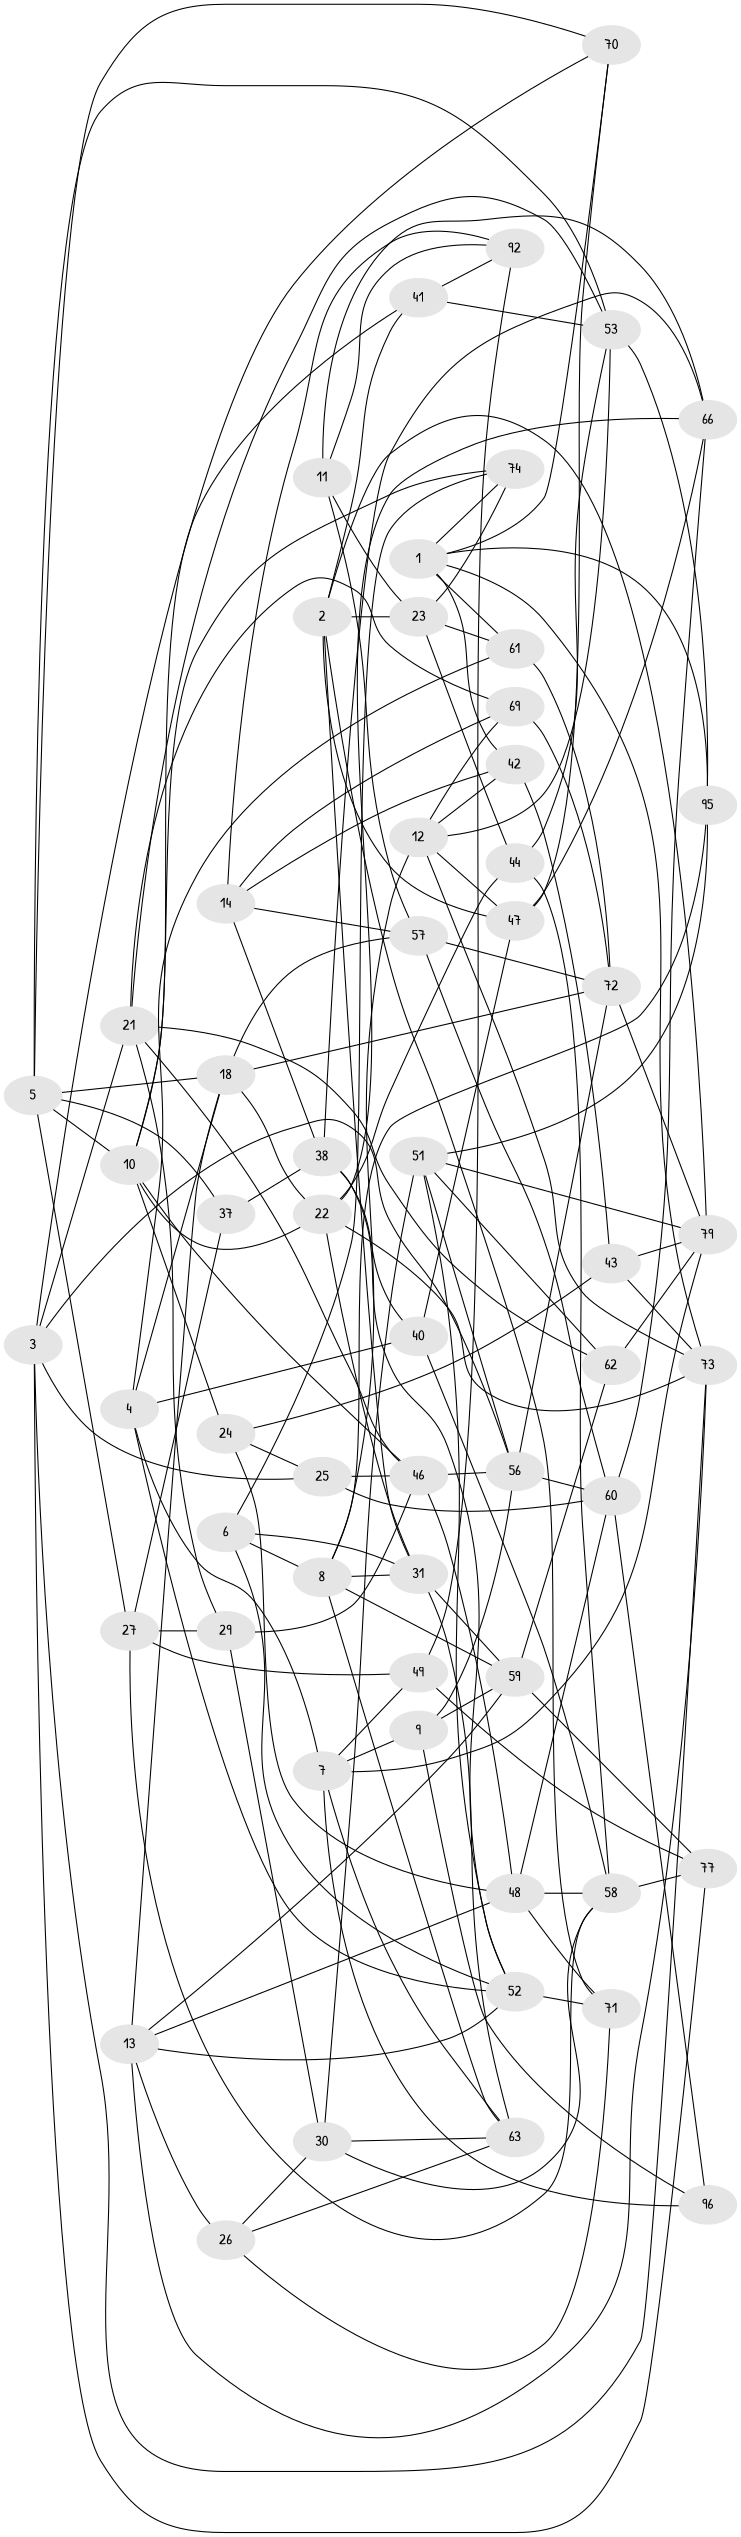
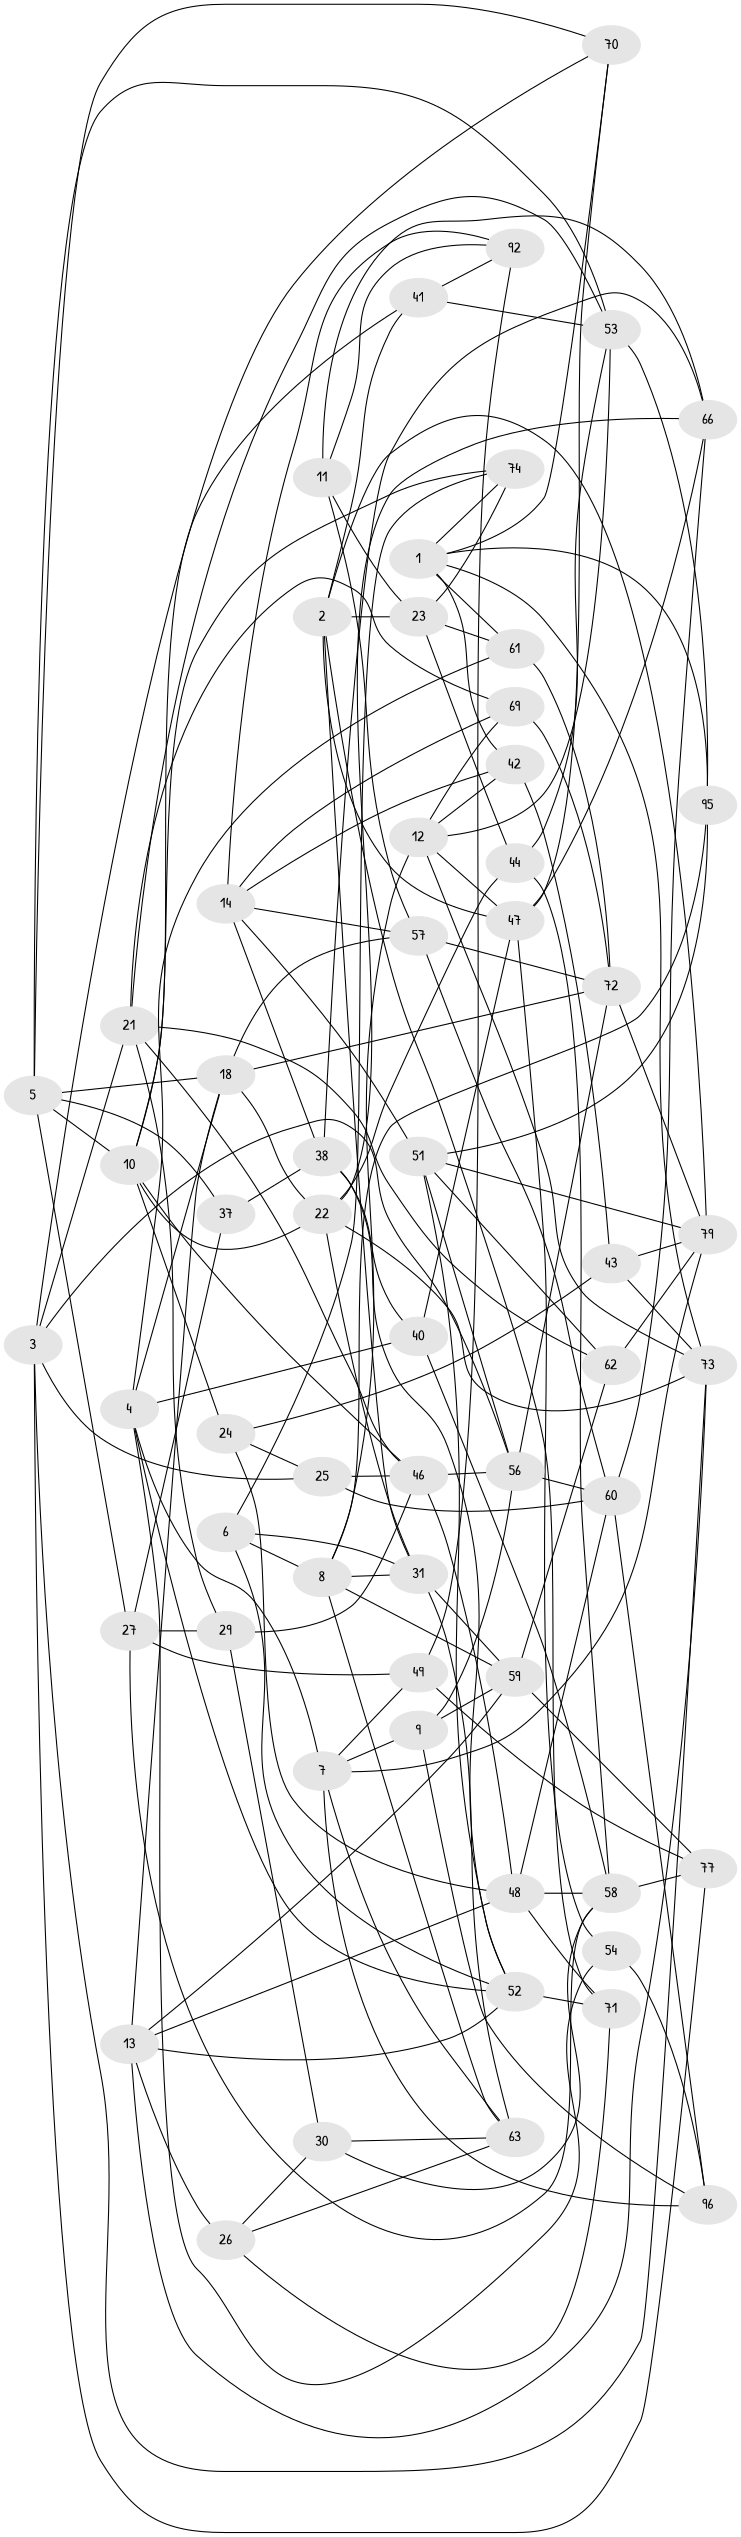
(361, 1648) -> (322, 1014)
none -> (611, 1951)
